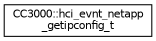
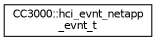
(78, 21) -> (78, 21)
